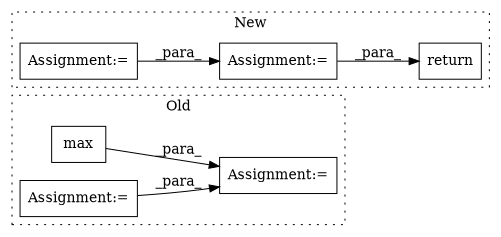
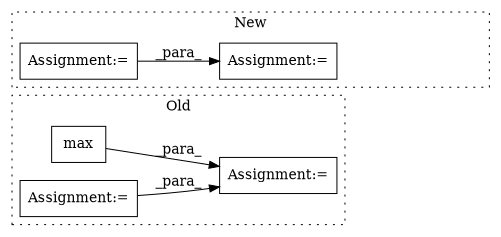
(450, 61) -> none
